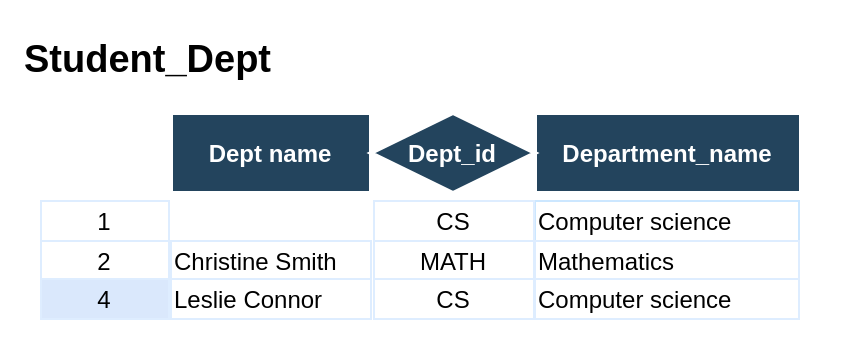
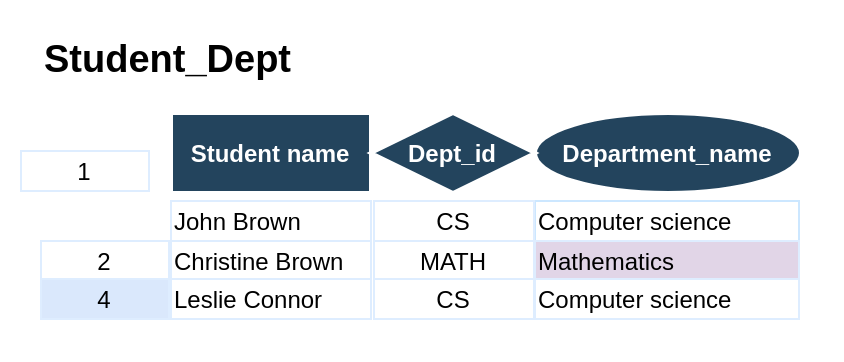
(165, 61) -> (185, 61)
(668, 153) -> (668, 153)
(270, 154) -> (270, 154)
(105, 221) -> (85, 171)
none -> (271, 221)
(667, 261) -> (667, 261)
(262, 262) -> (265, 262)
